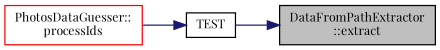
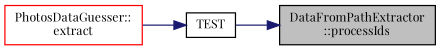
(74, 25) -> (74, 25)
(357, 25) -> (357, 25)
